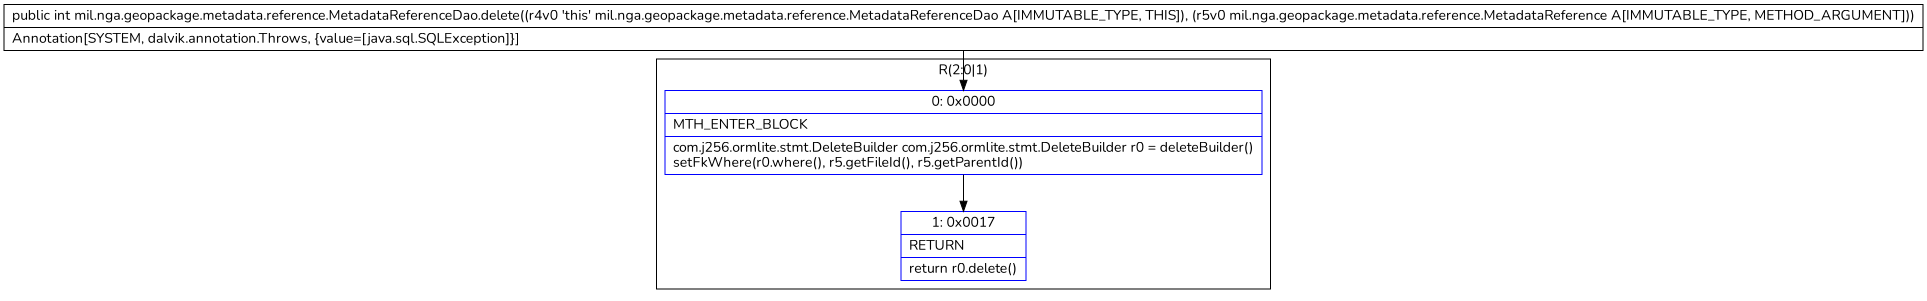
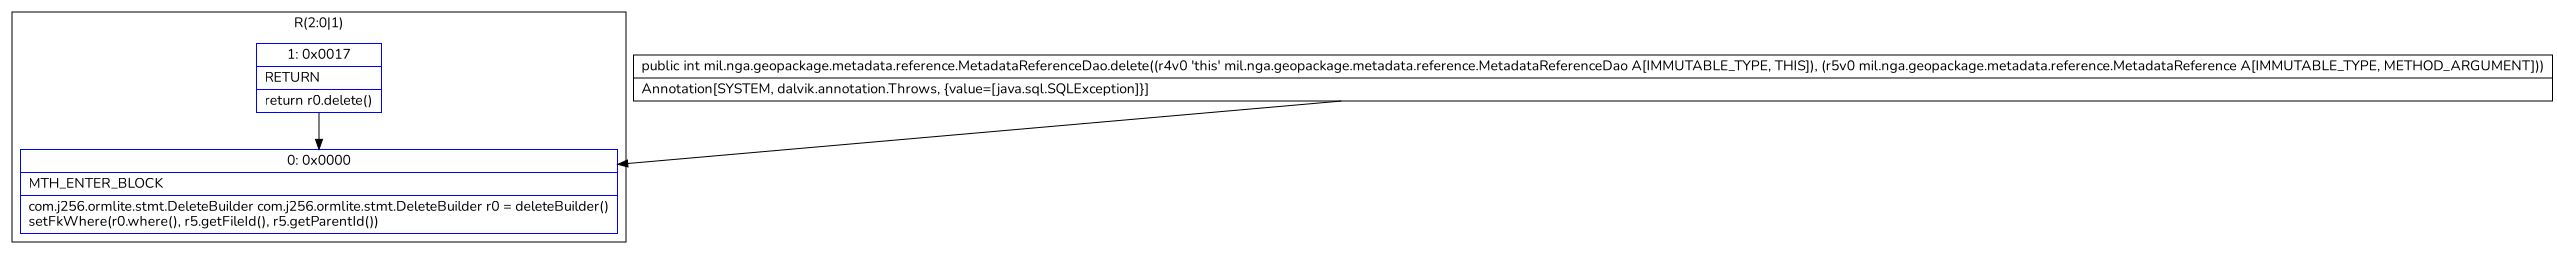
(964, 188) -> (319, 126)
